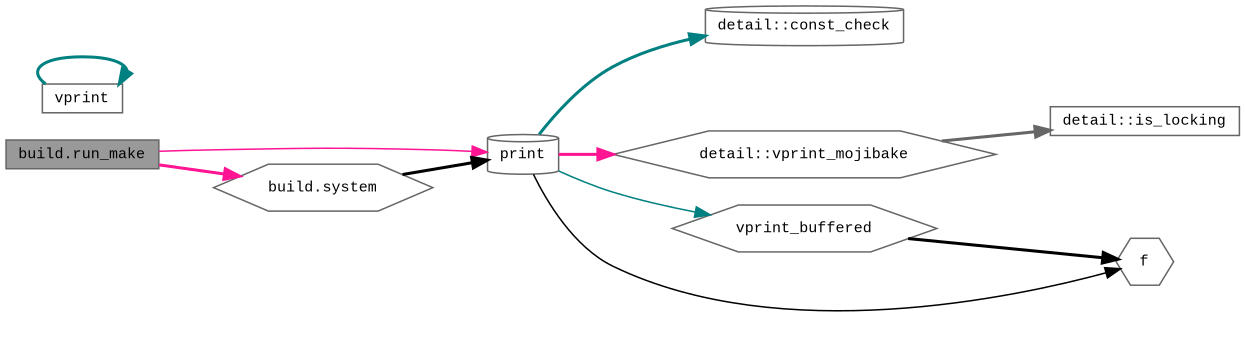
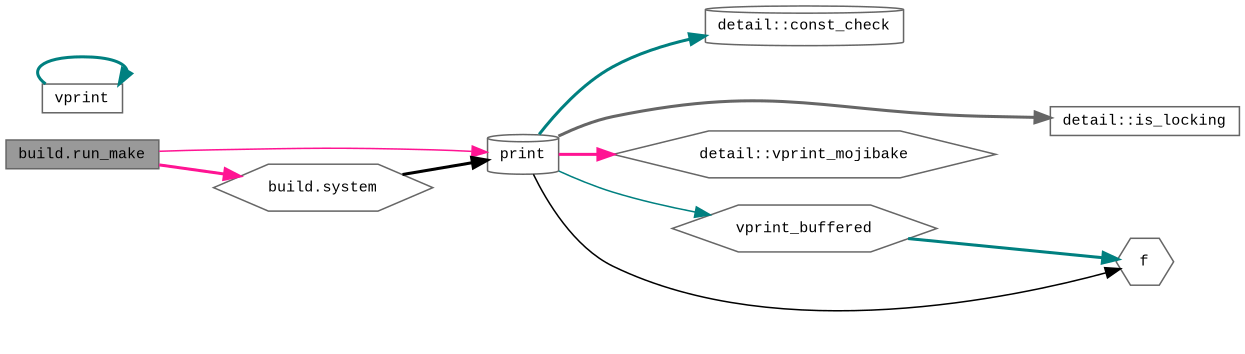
(988, 136) -> (795, 102)
(1005, 248) -> (1005, 248)
